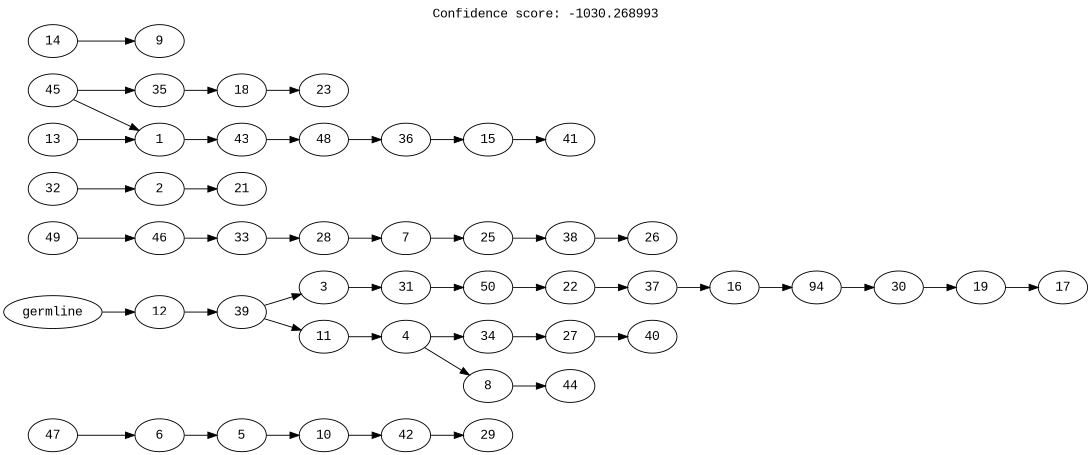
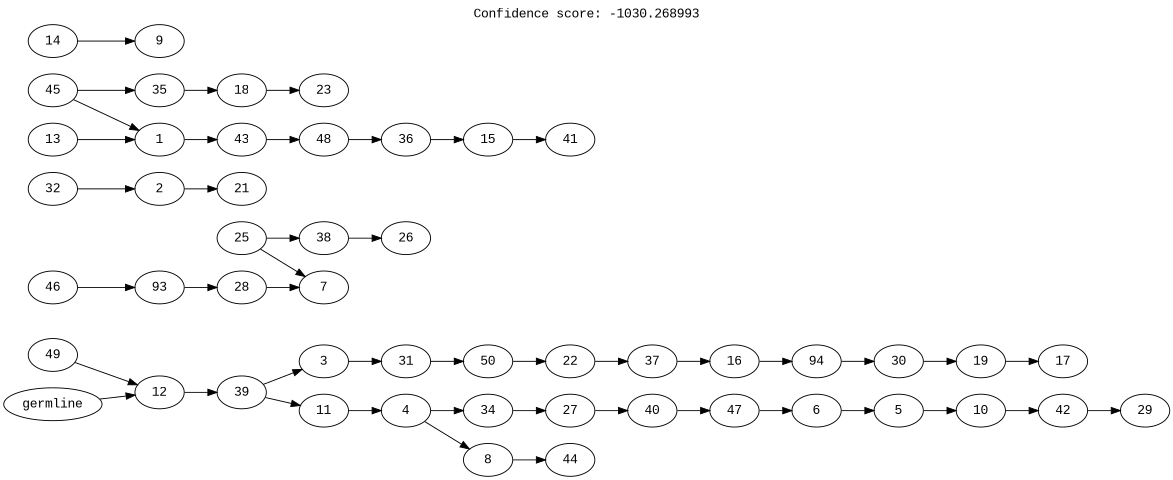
(101, 238) -> (102, 372)
(242, 238) -> (160, 287)
(443, 238) -> (279, 260)
none -> (689, 411)
